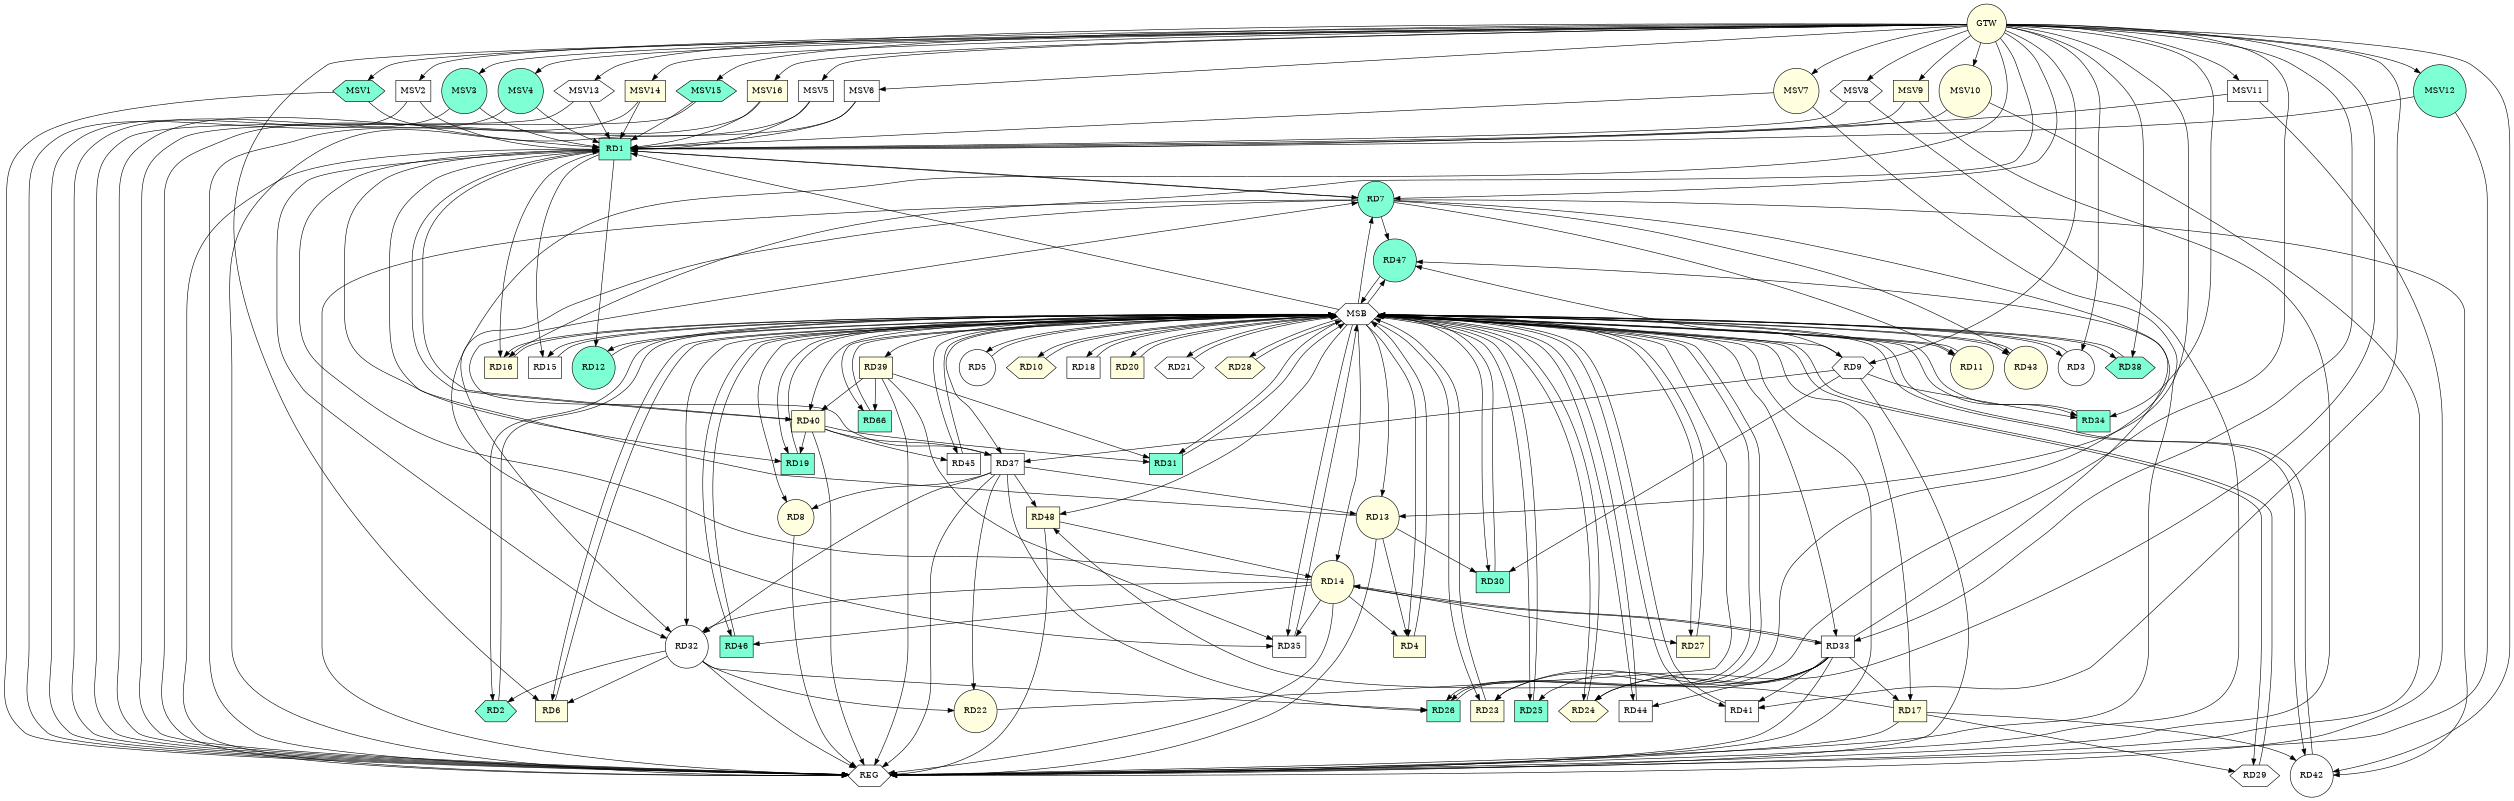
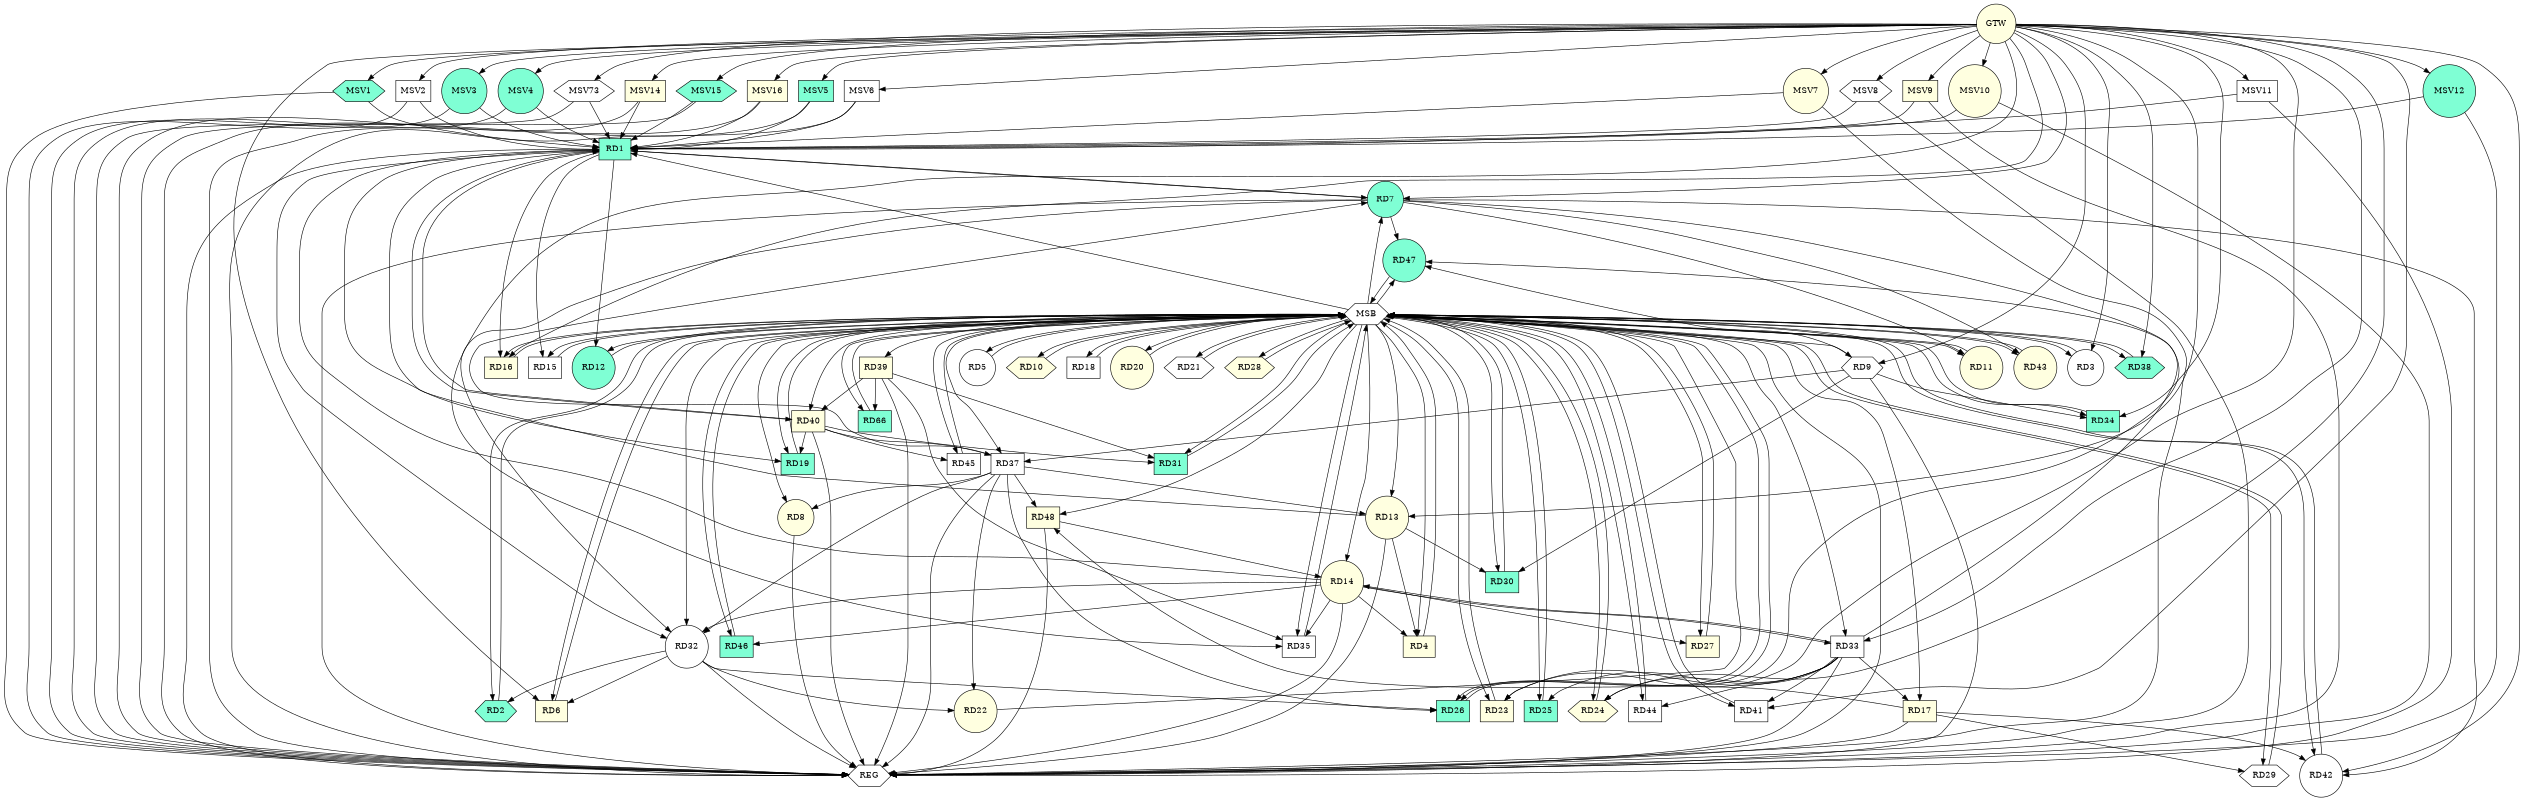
(584, 91) -> (584, 91)
(816, 91) -> (816, 91)
(1127, 368) -> (1132, 368)
